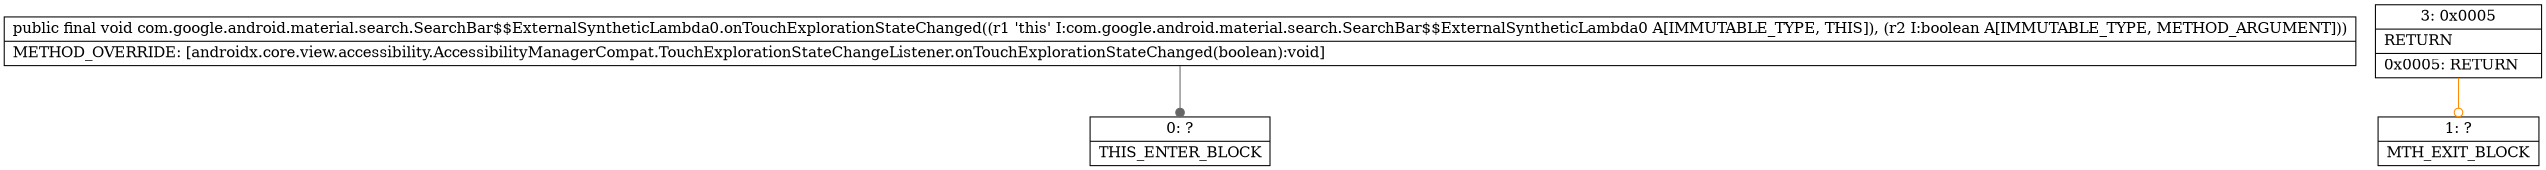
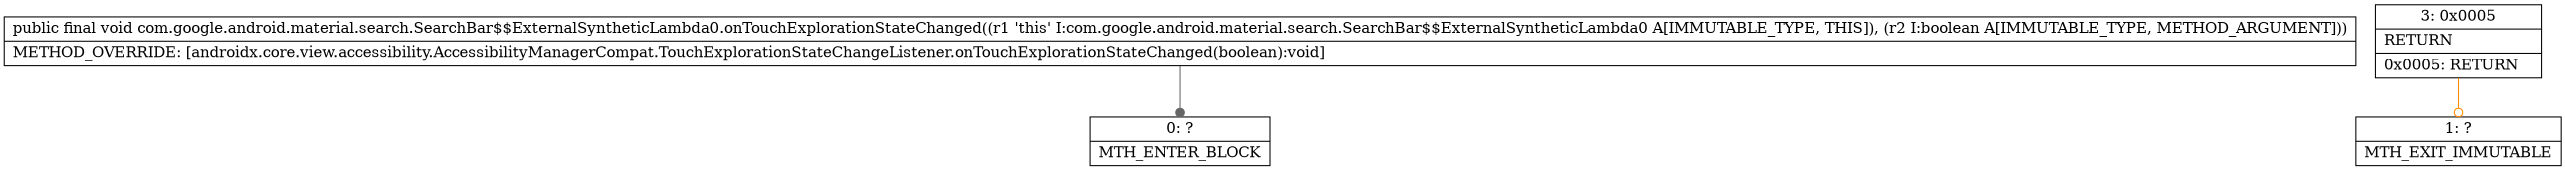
(1180, 153) -> (1180, 153)
(2459, 153) -> (2459, 153)
